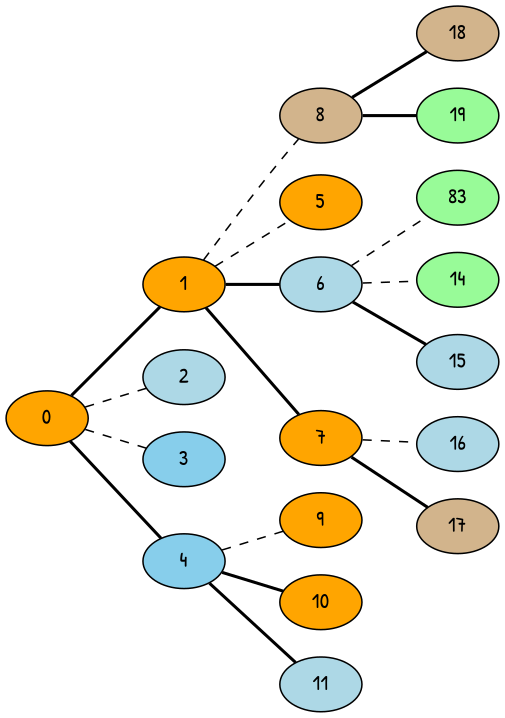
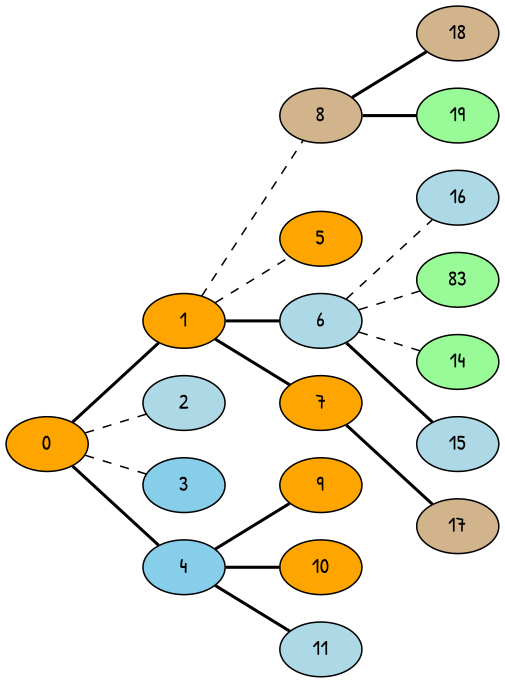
(390, 441) -> (389, 259)
(253, 541) -> (252, 526)
